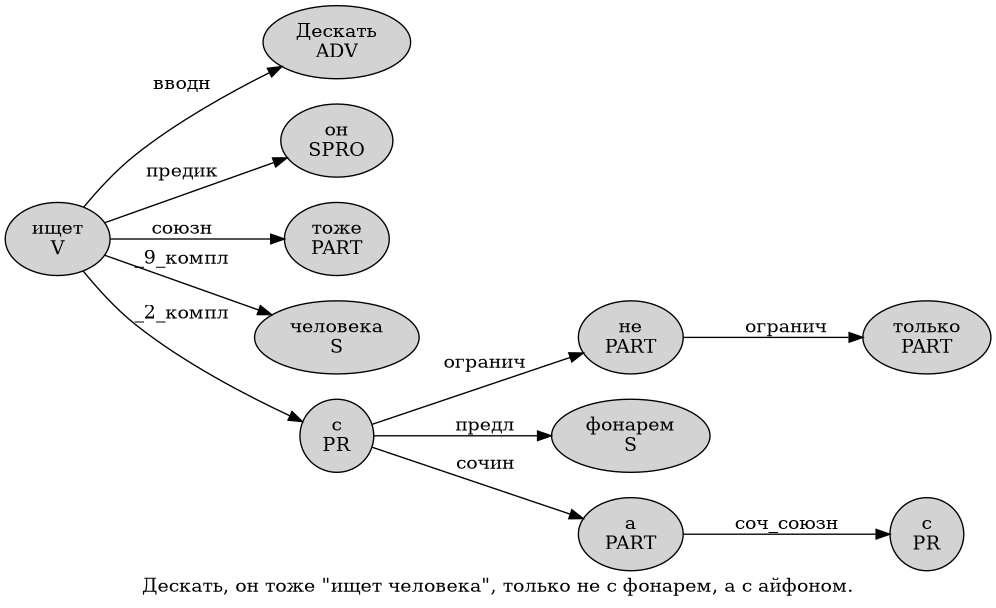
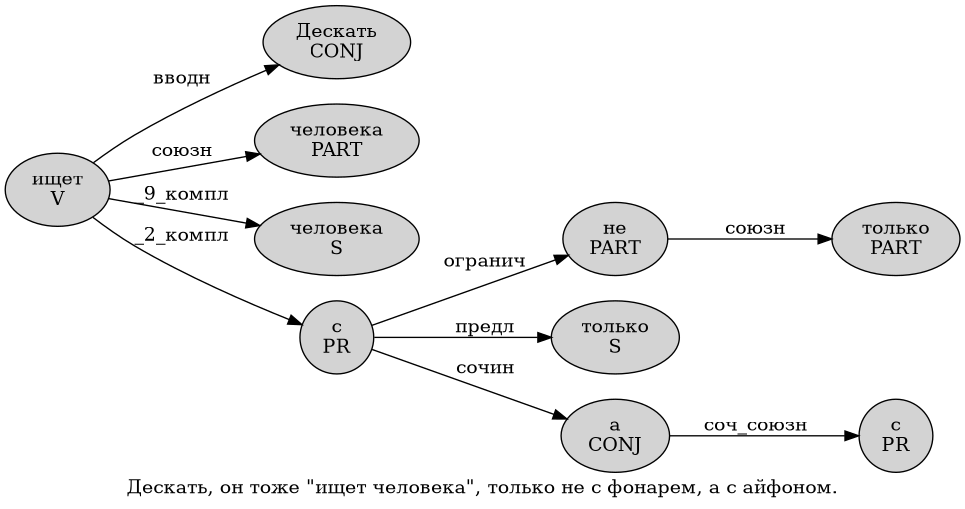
(337, 42) -> (337, 42)
(337, 141) -> none
(337, 239) -> (337, 141)
(787, 327) -> (756, 229)
(631, 436) -> (615, 337)
(631, 534) -> (615, 436)
